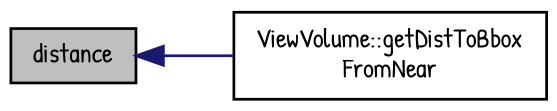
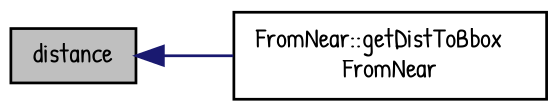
(390, 56) -> (390, 56)
